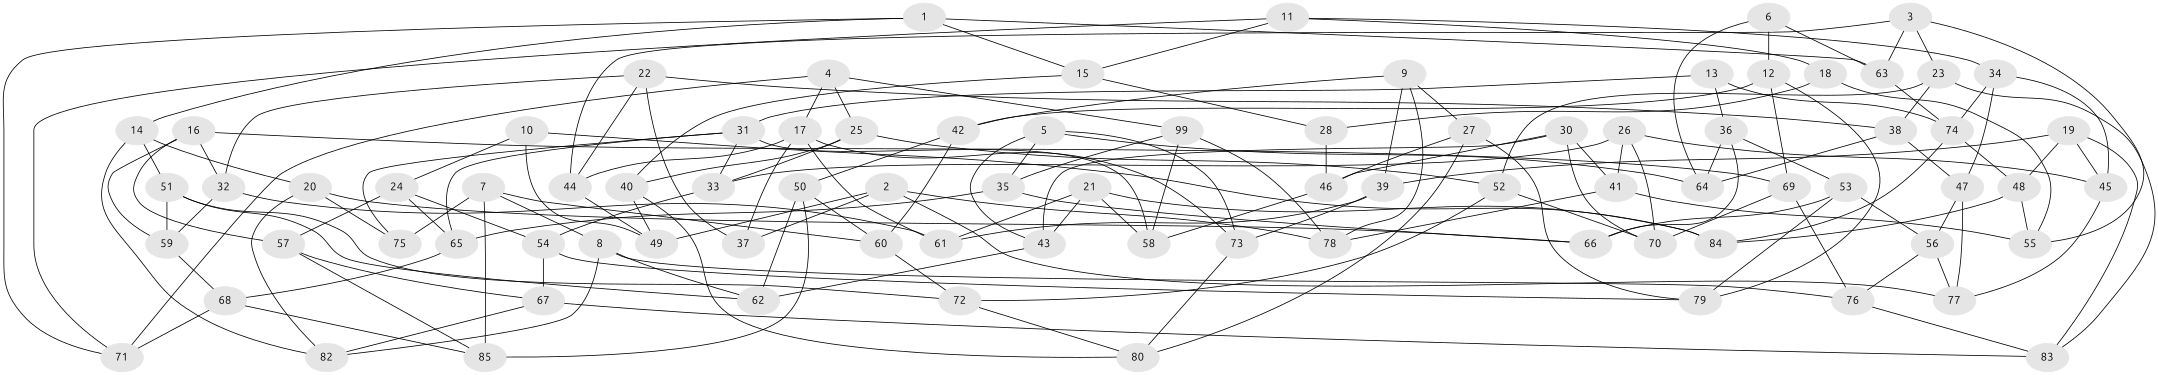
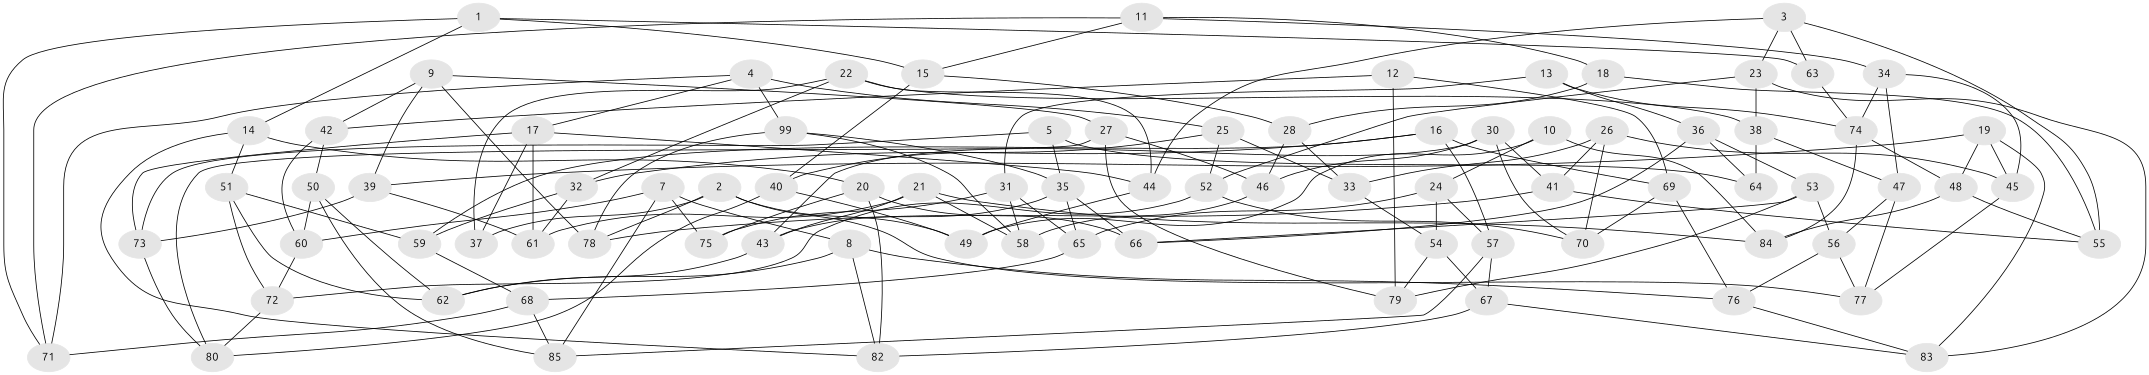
(1769, 17) -> none
(728, 161) -> (1320, 159)
(970, 187) -> (913, 217)
